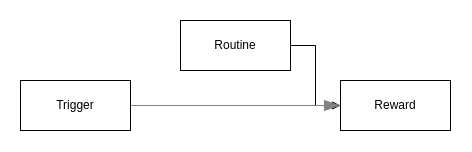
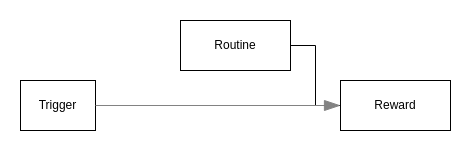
(76, 106) -> (58, 106)
(332, 106) -> (333, 106)
